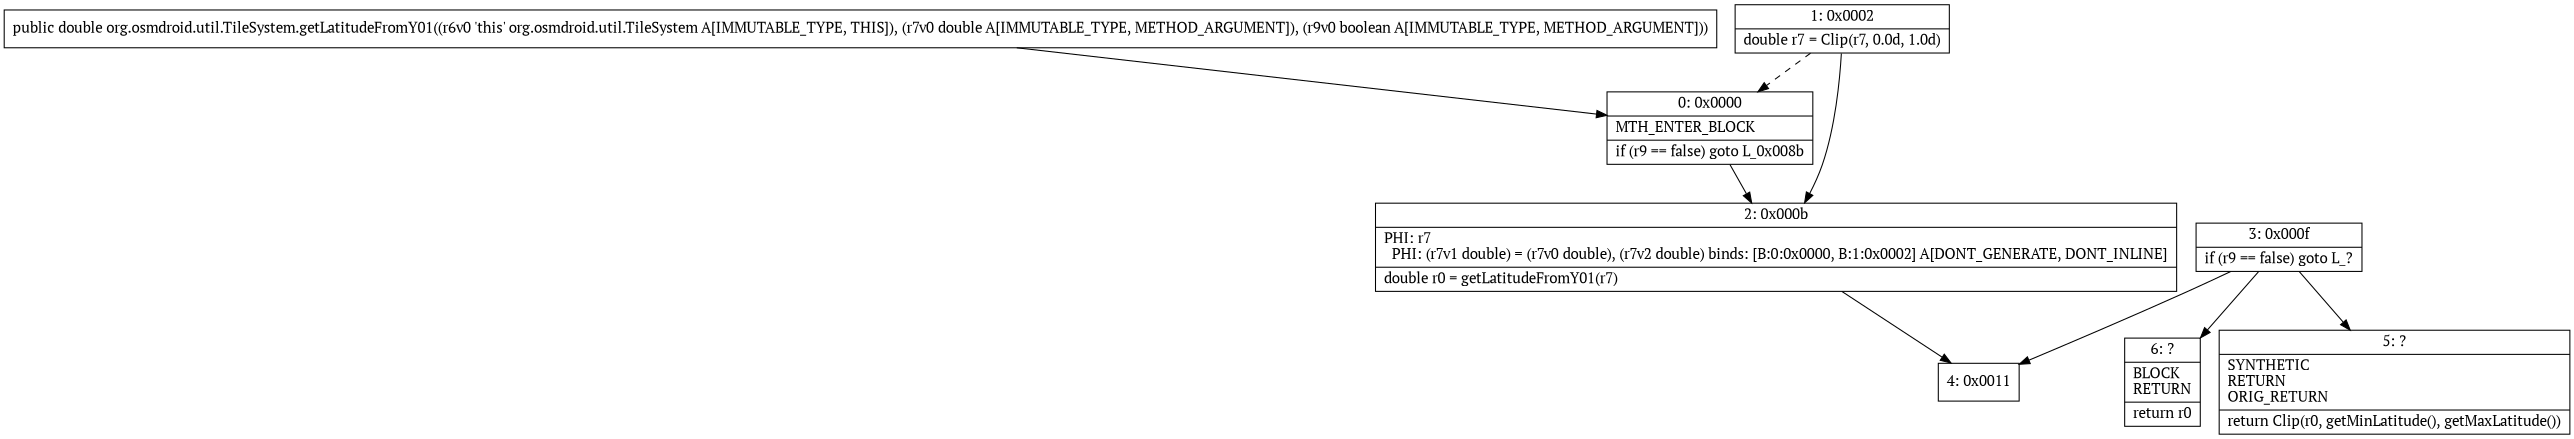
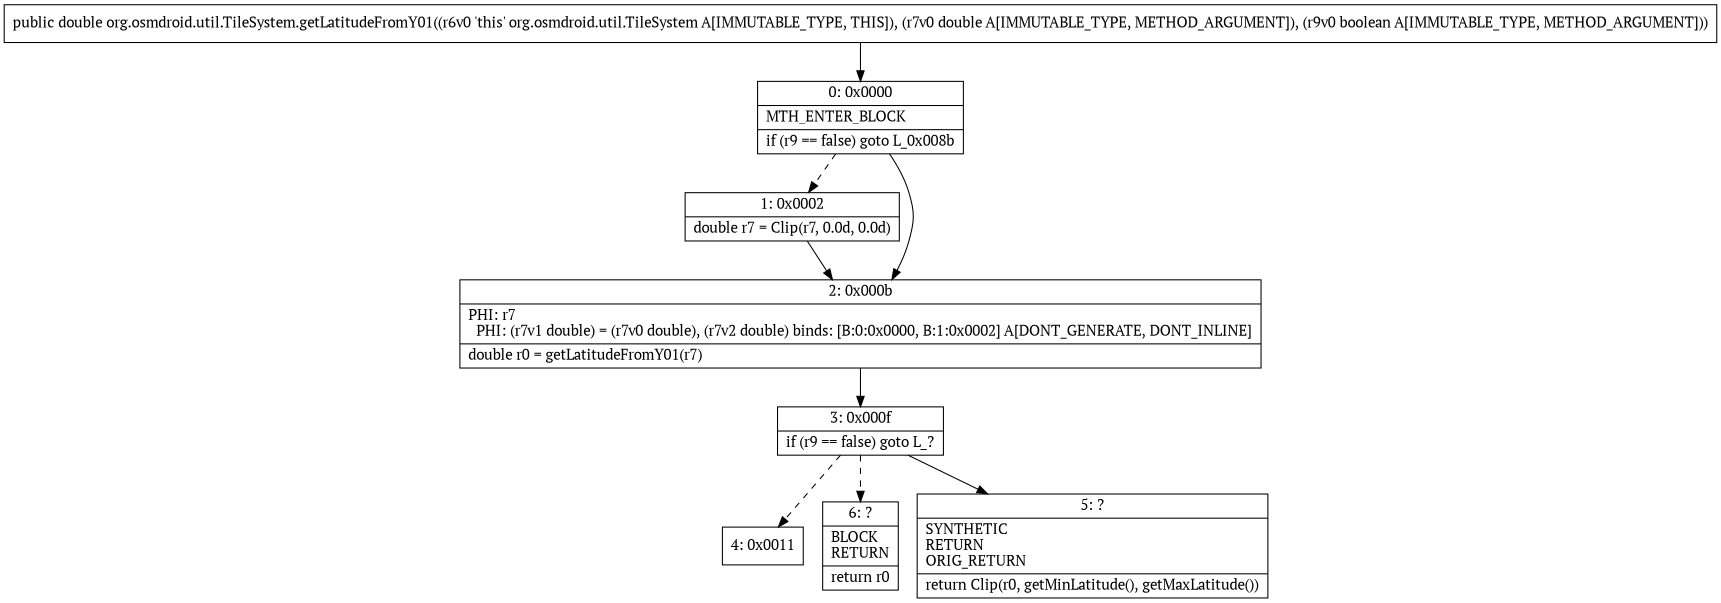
(1842, 40) -> (792, 228)
(1789, 69) -> (825, 169)
(2233, 301) -> (860, 473)
(2130, 317) -> (813, 487)
(1892, 324) -> (860, 382)
